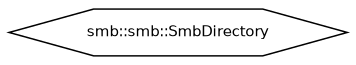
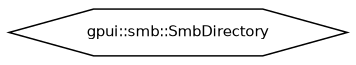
(178, 32) -> (178, 32)
